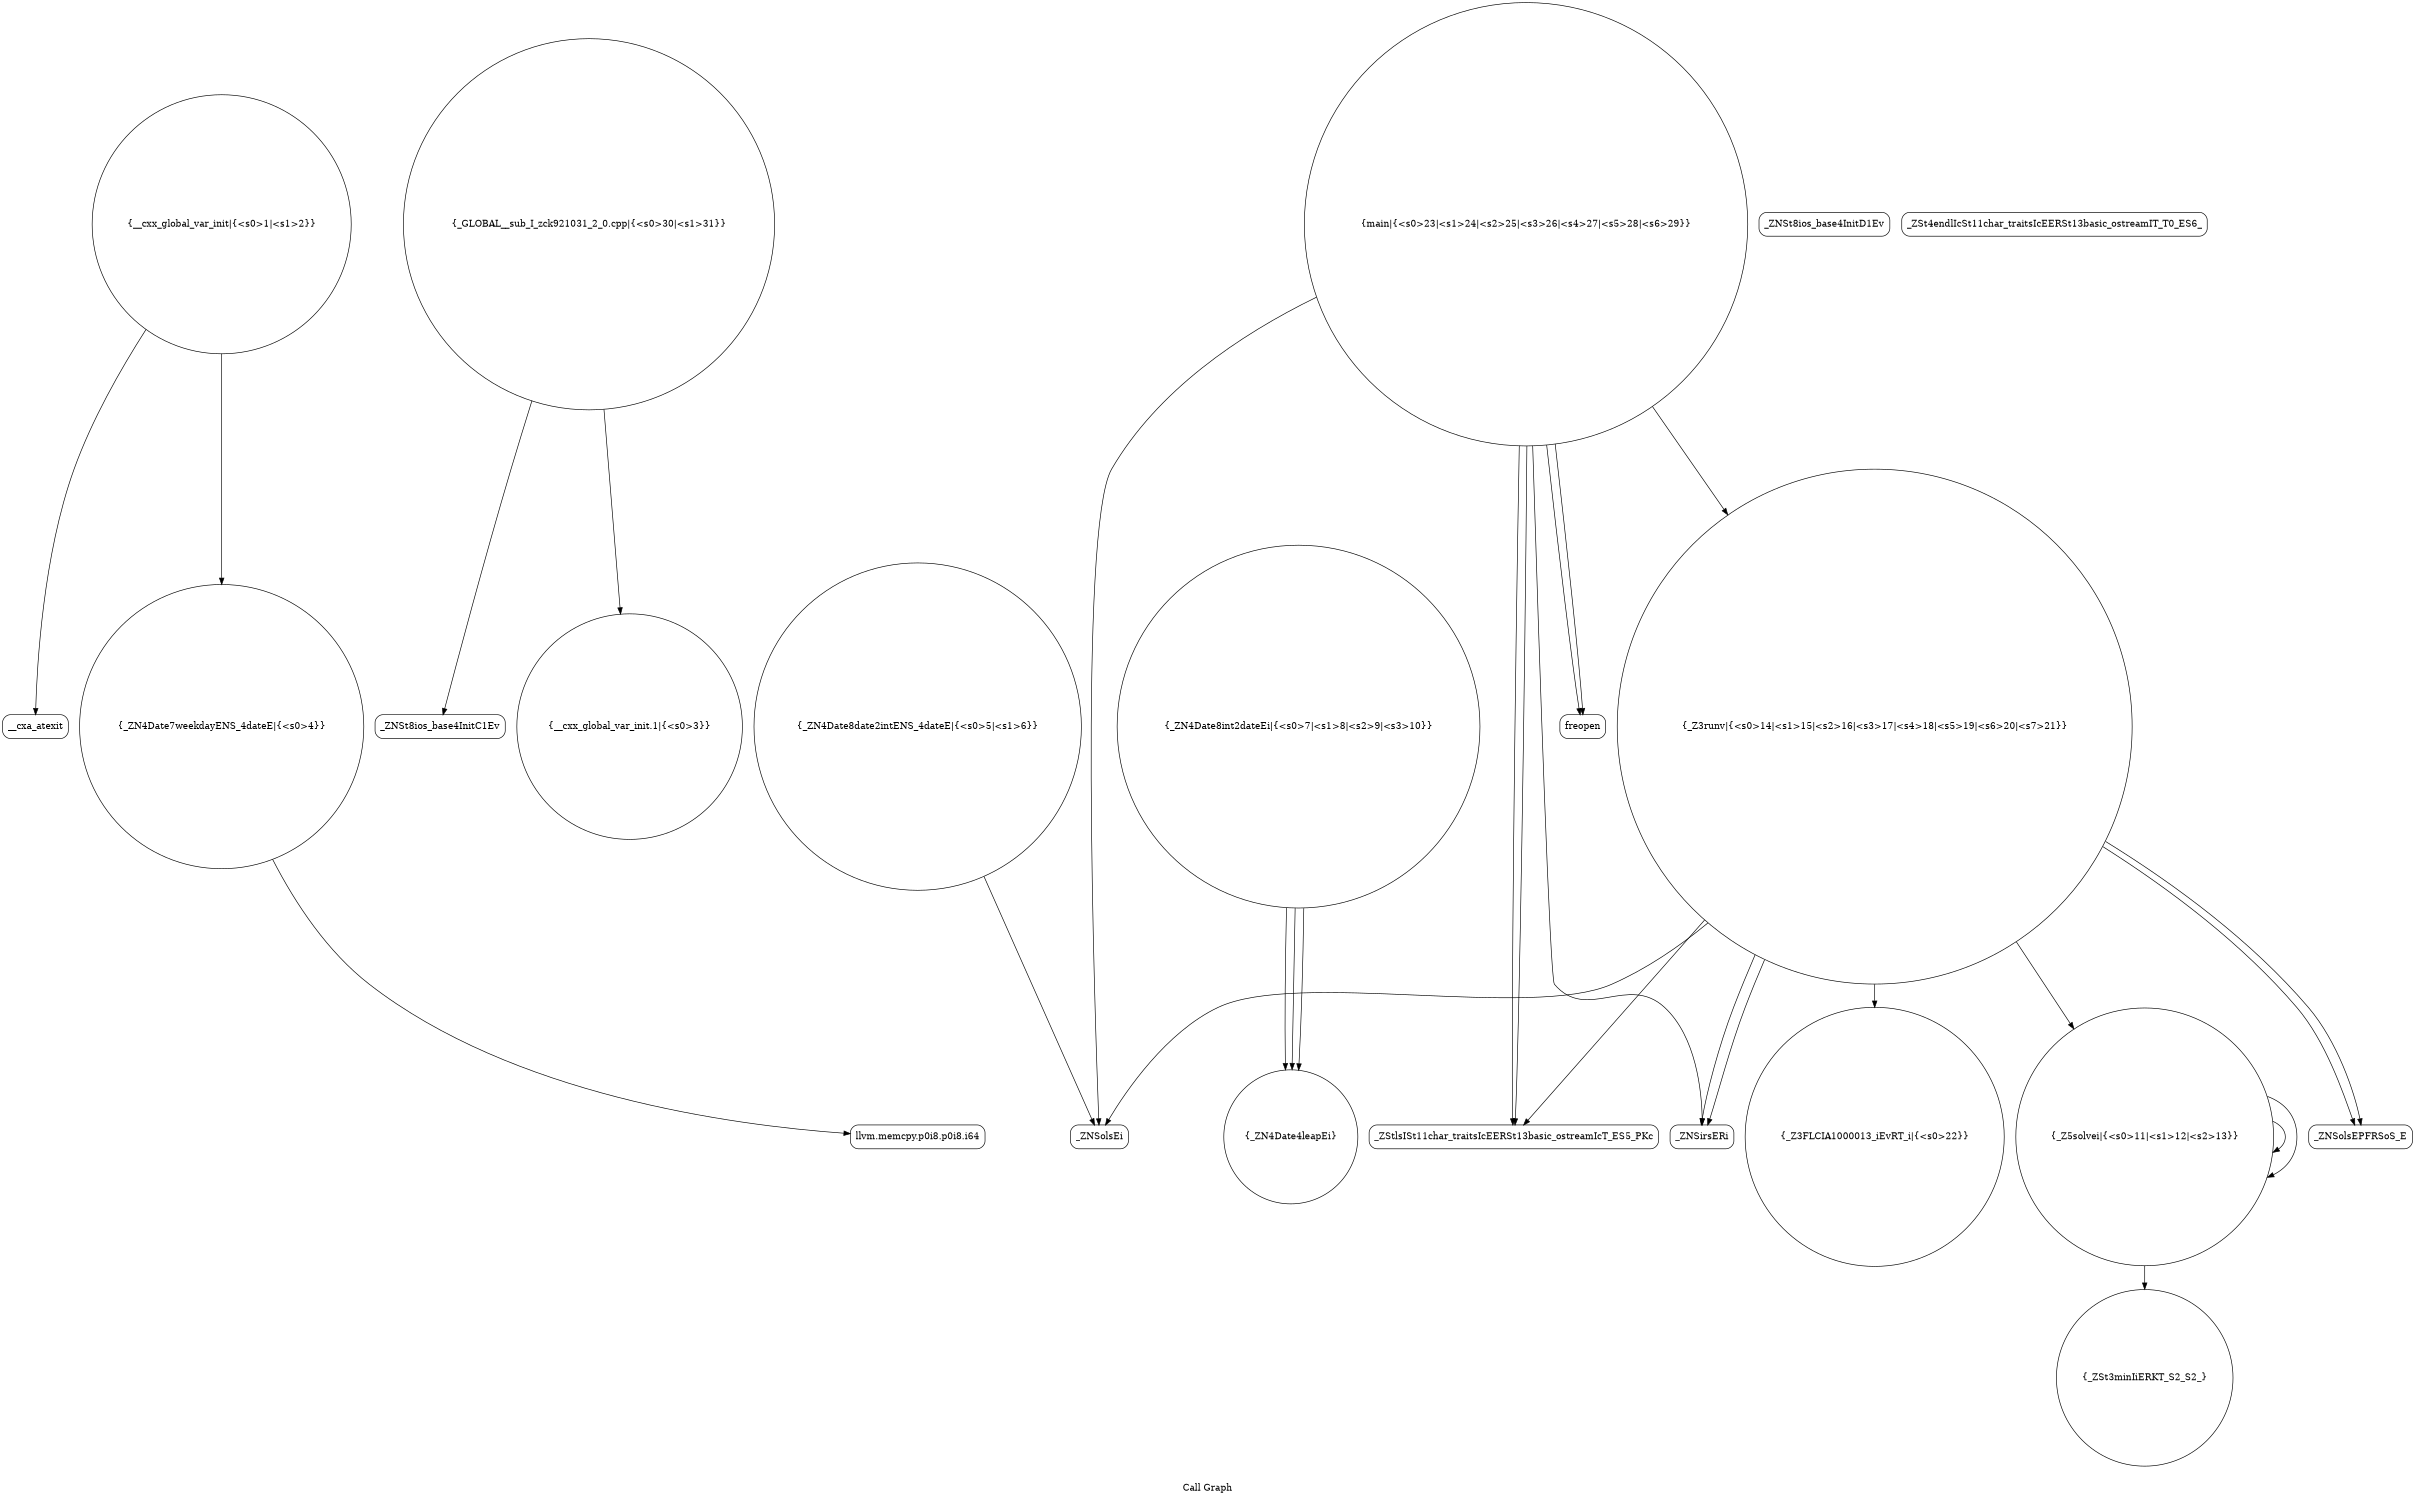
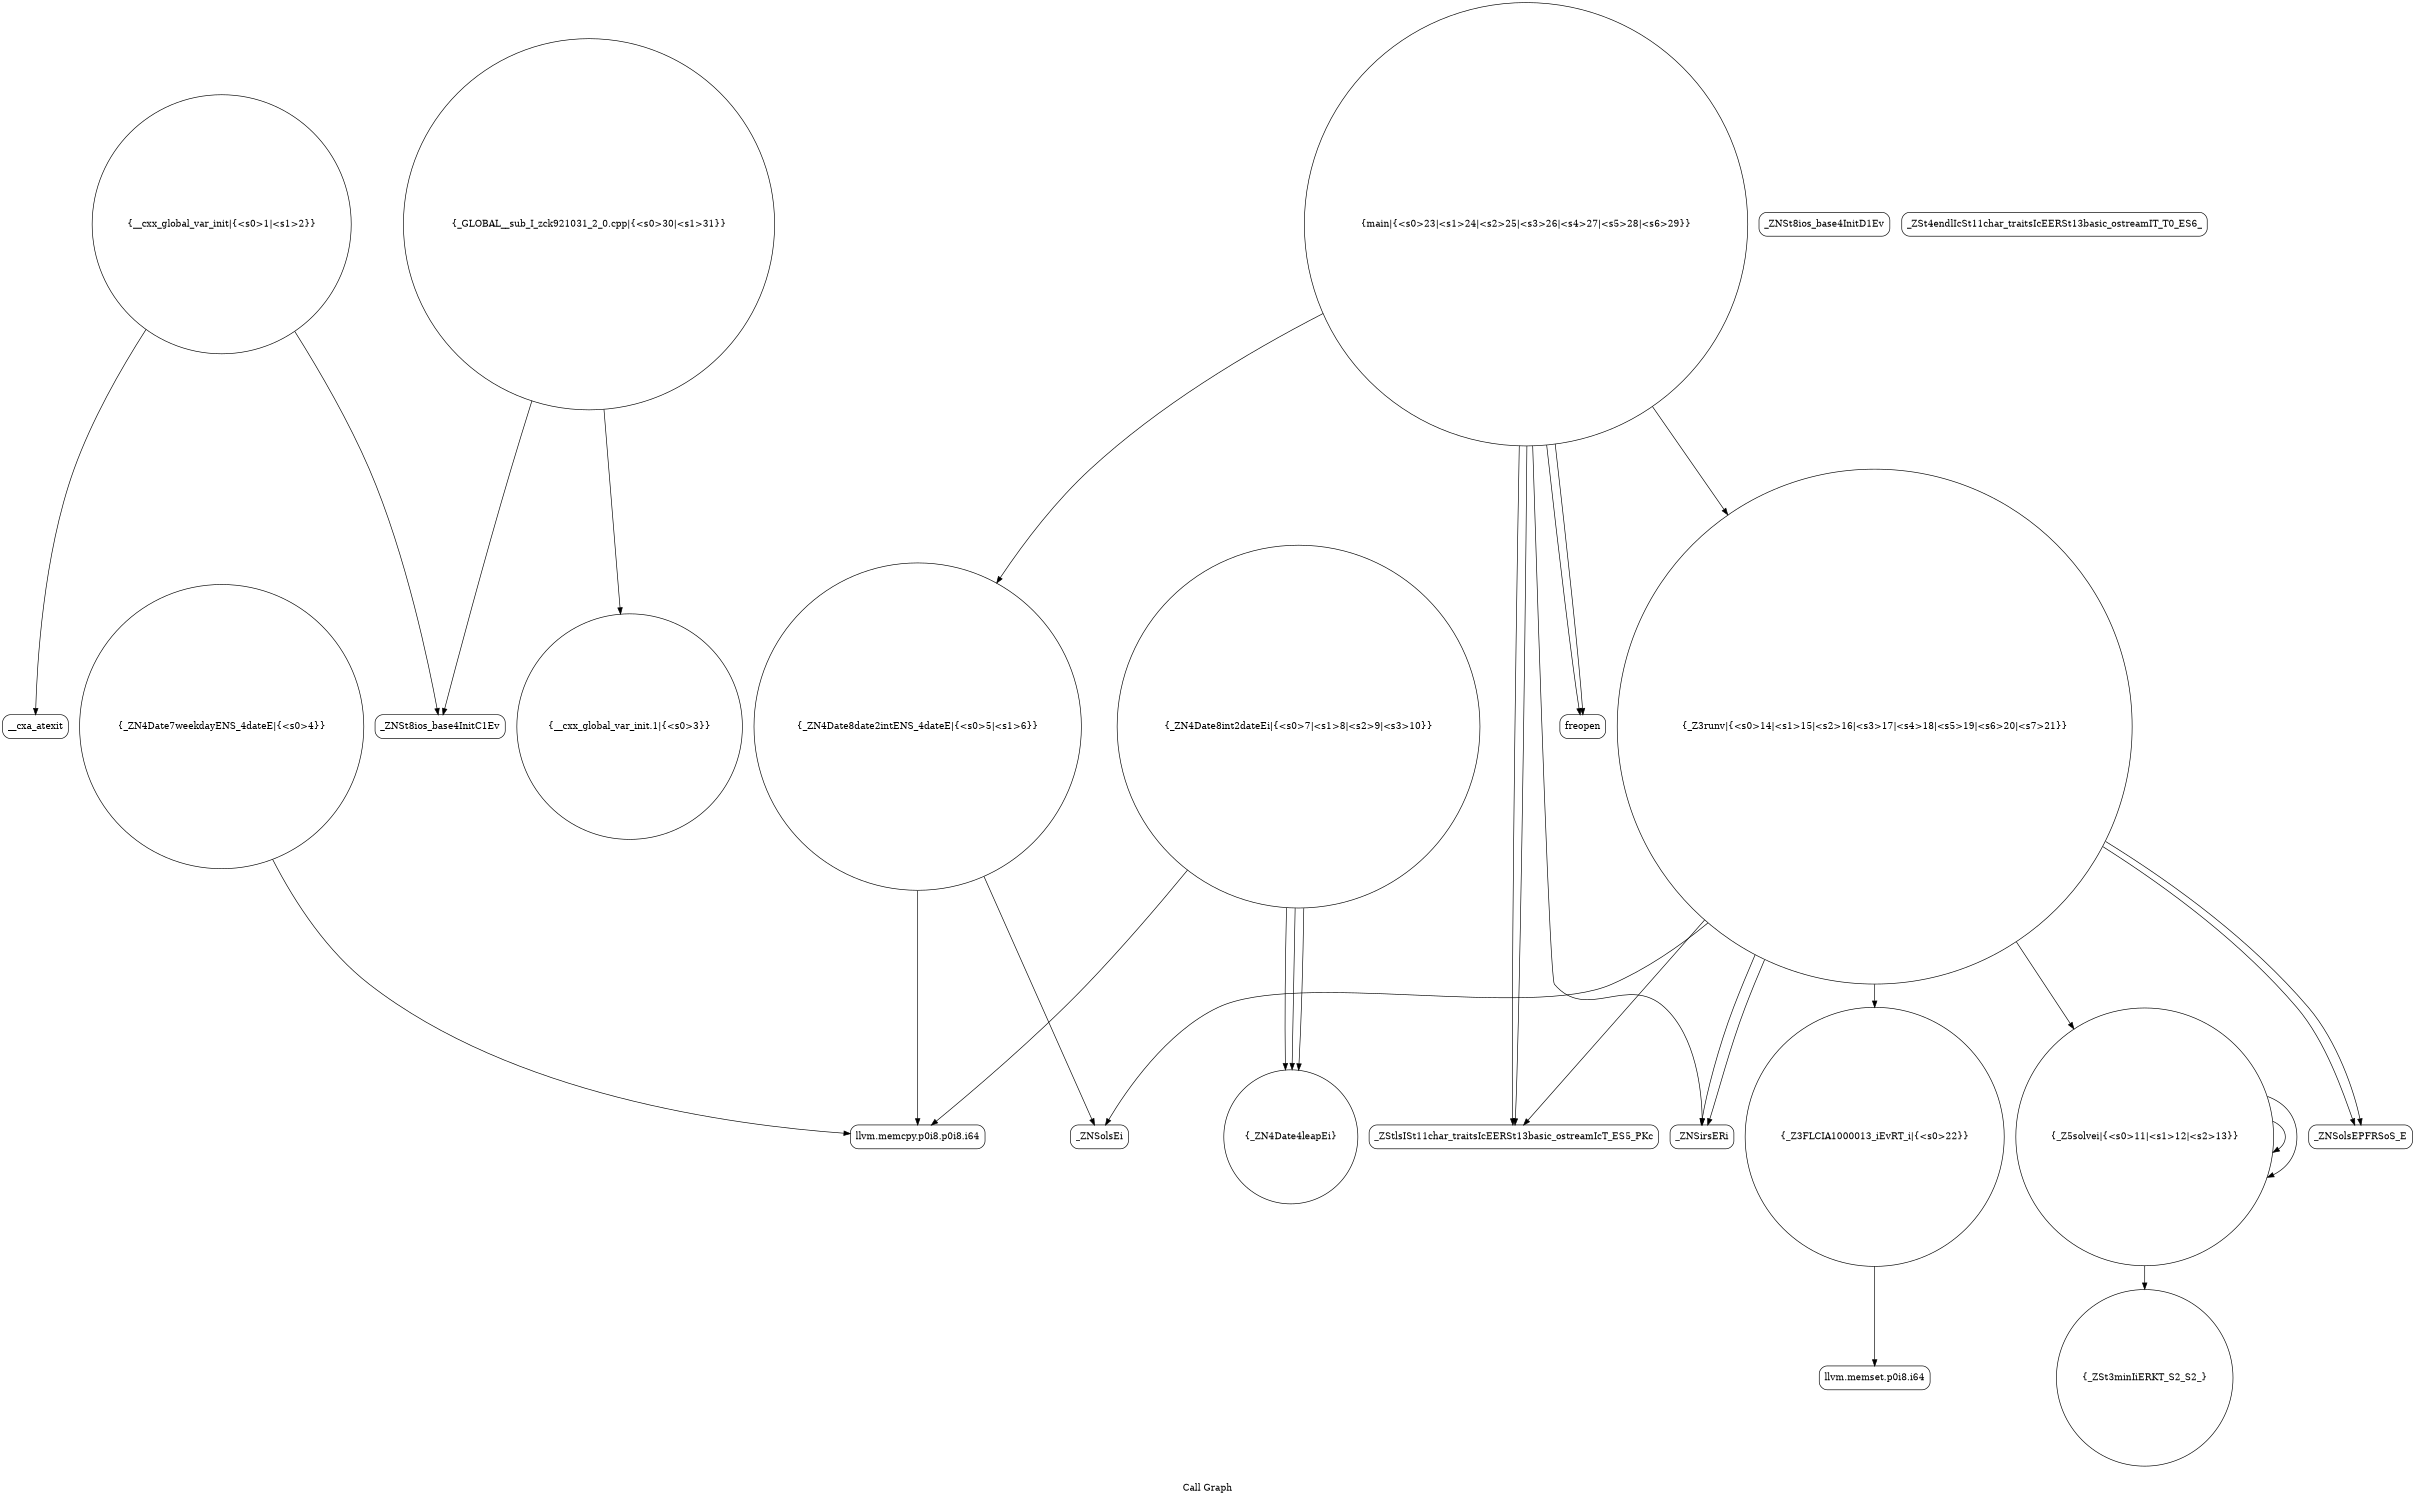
(222, 466) -> (386, 512)
(1092, 658) -> (1144, 424)
none -> (1069, 1003)
none -> (918, 1005)
none -> (1875, 1378)
